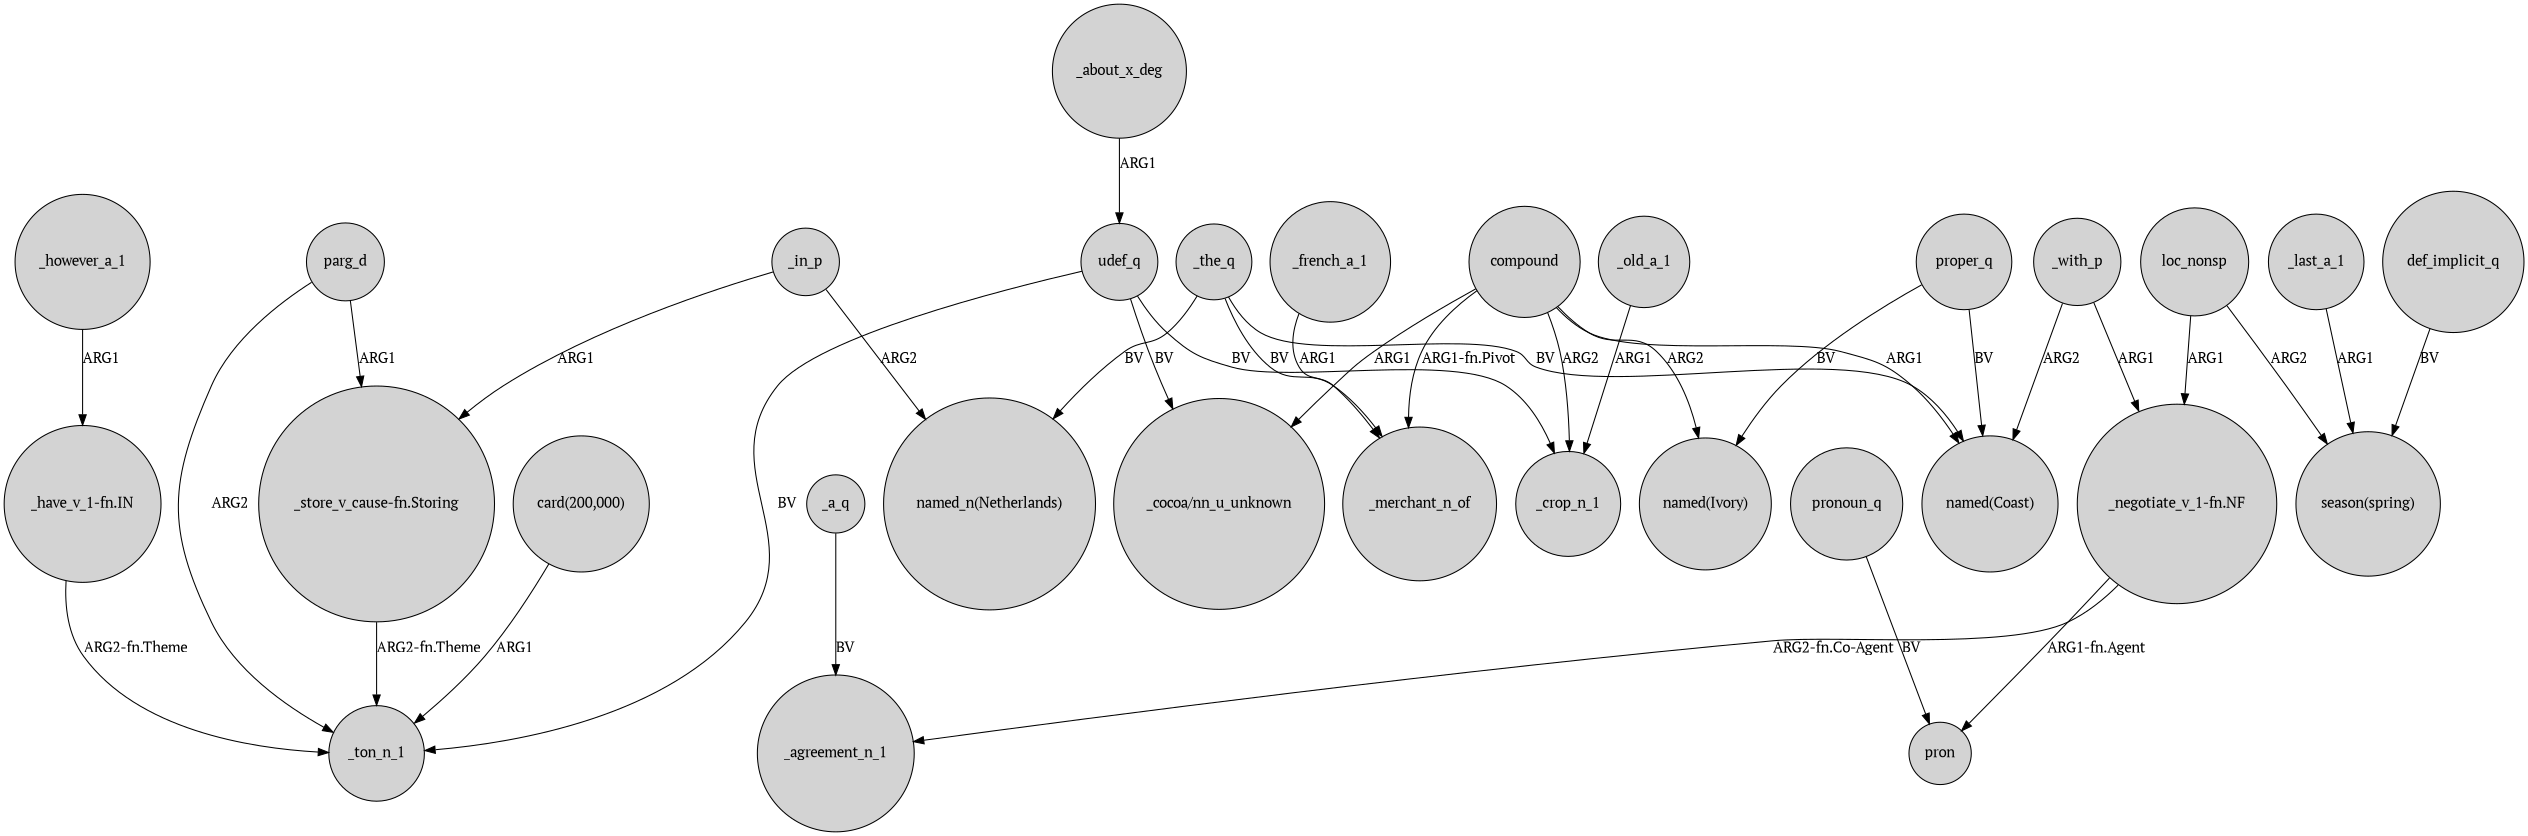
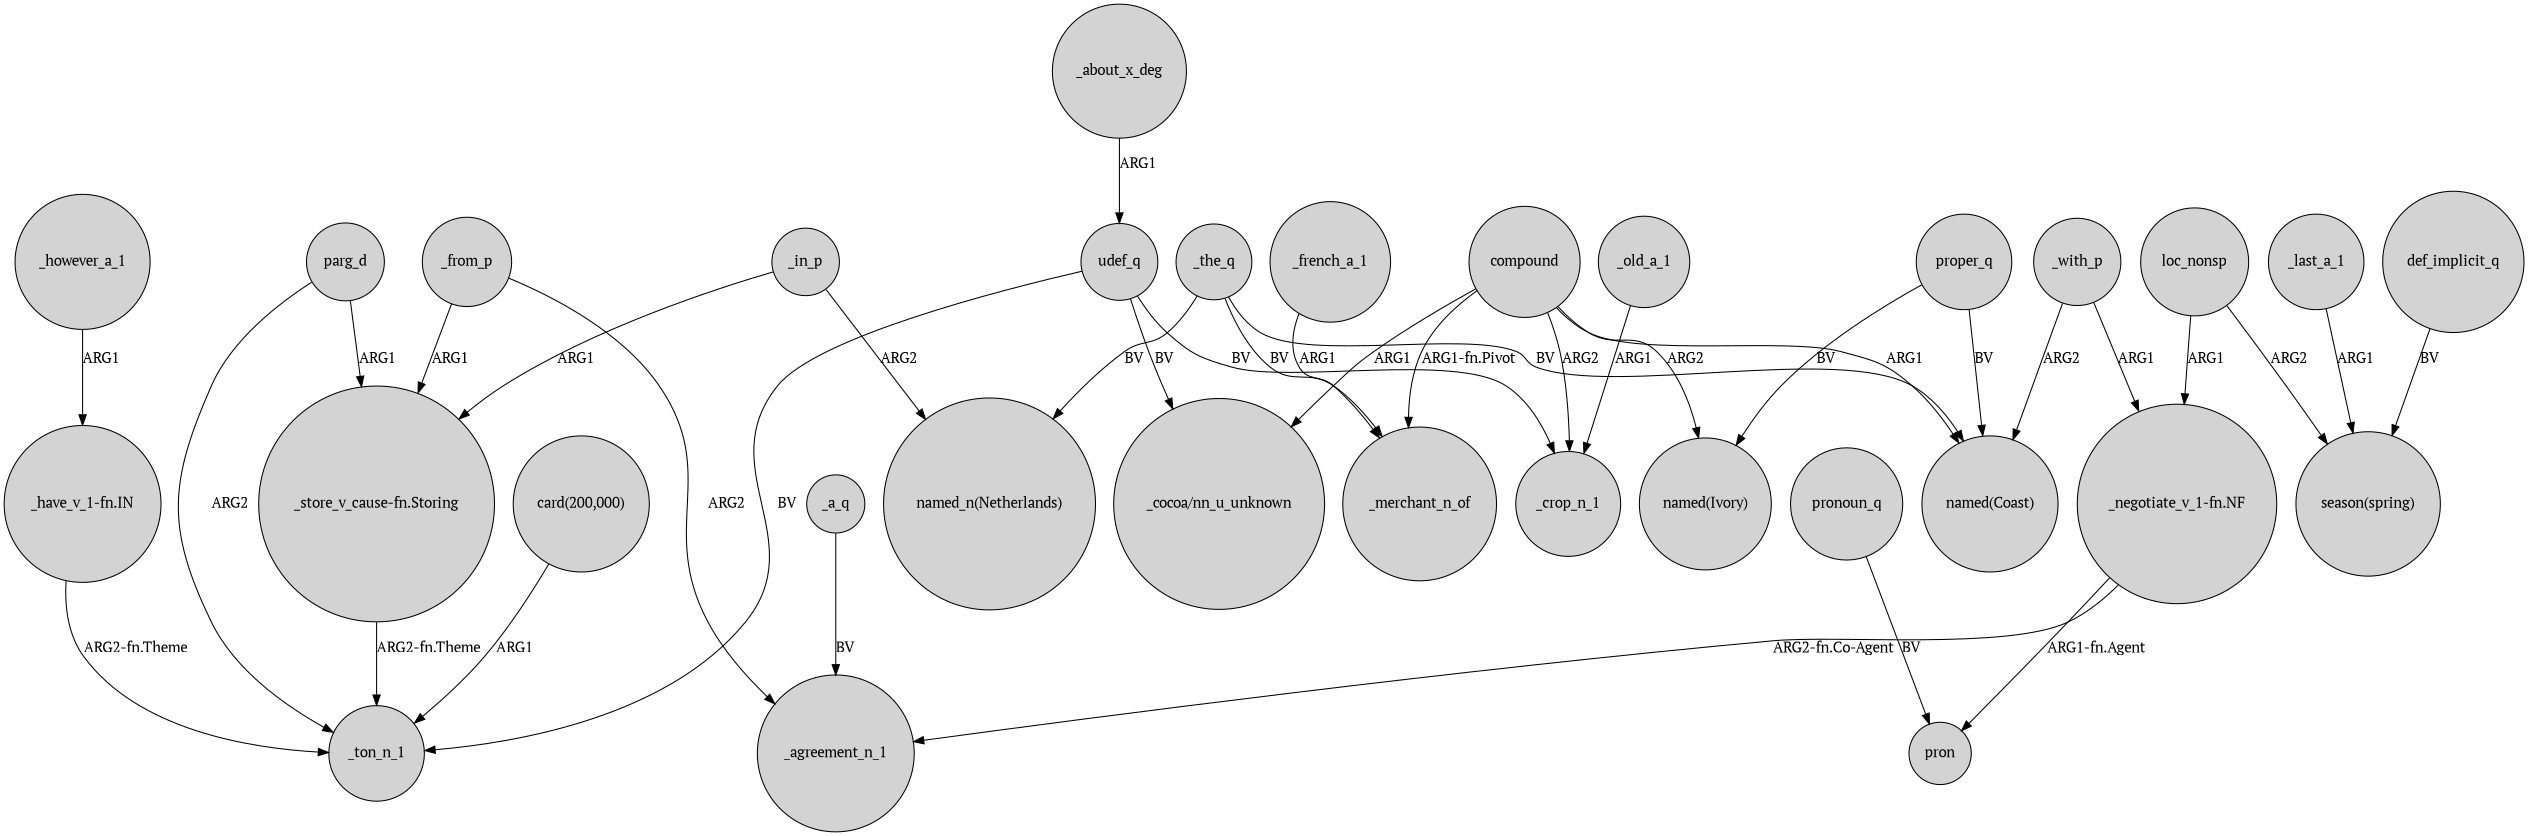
none -> (467, 262)
